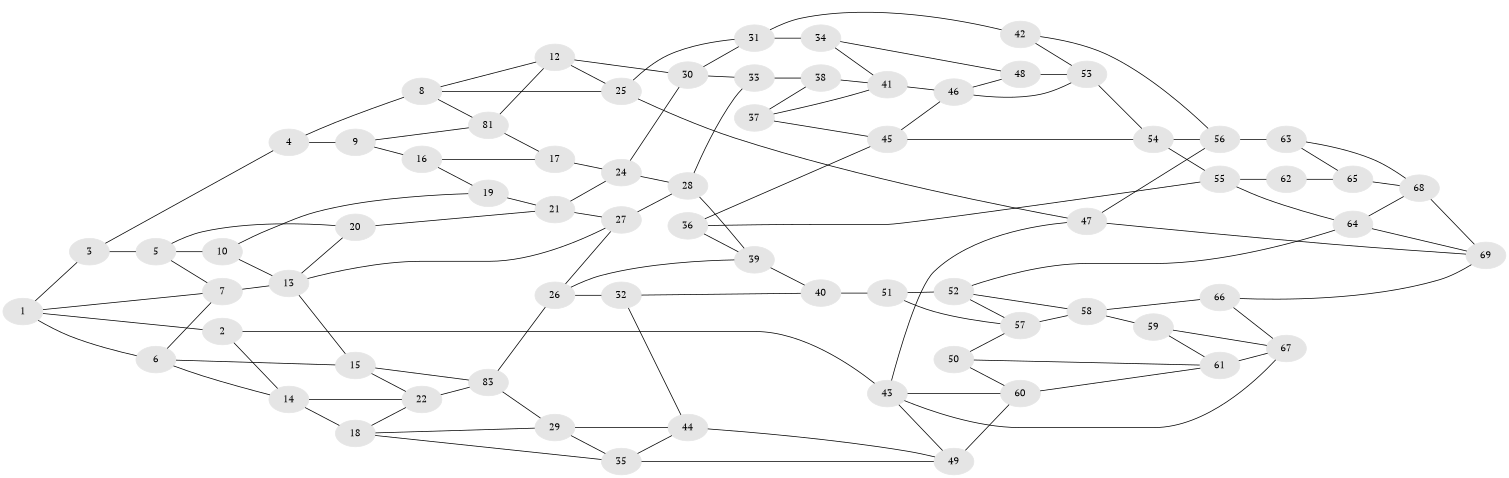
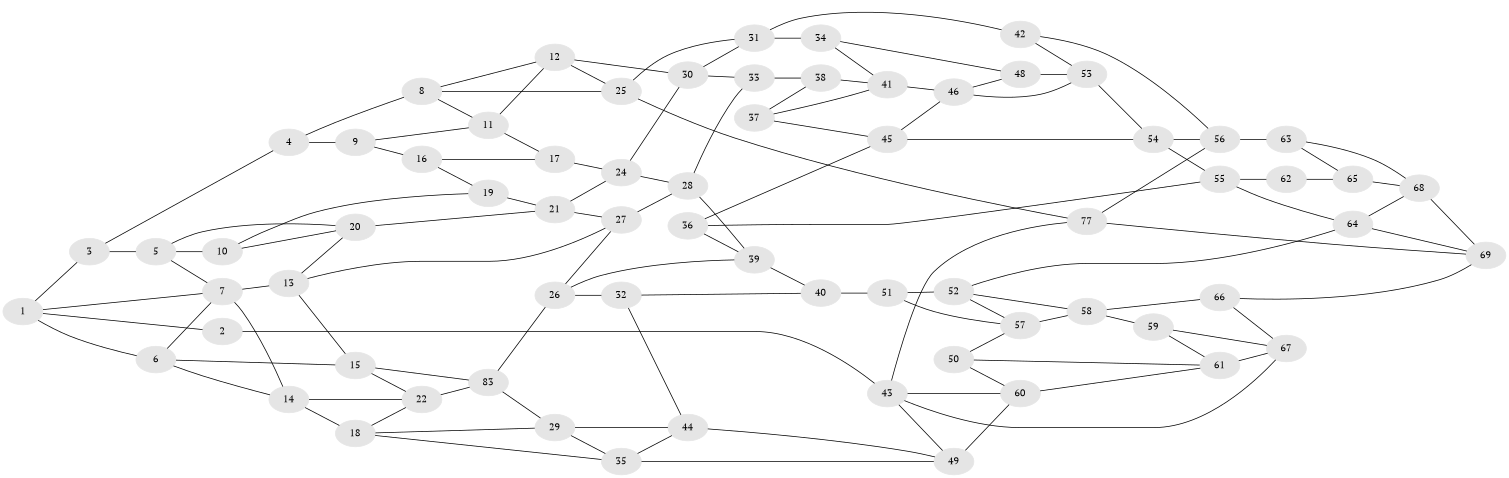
(488, 125) -> (488, 125)
(1087, 221) -> (1087, 221)
(256, 268) -> (289, 240)
(258, 368) -> (262, 343)
